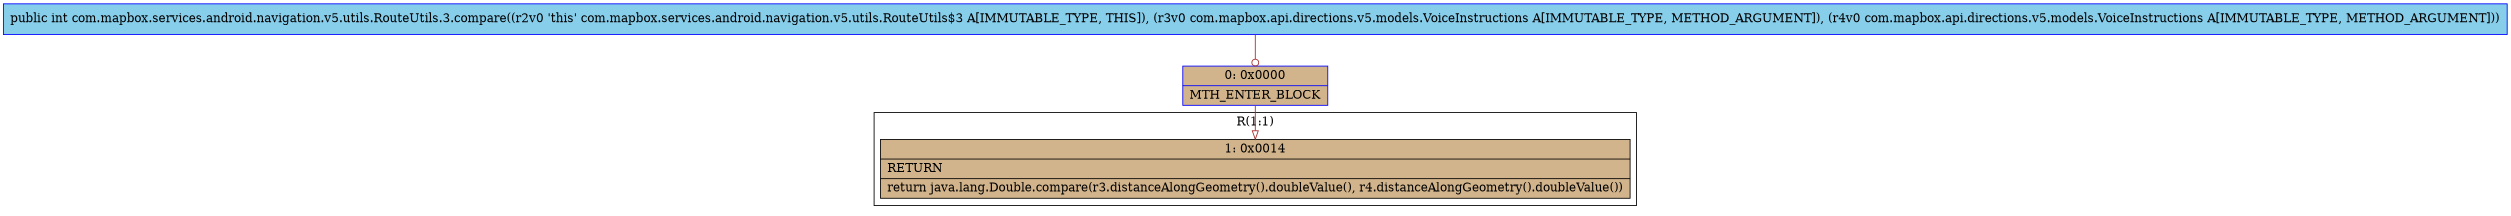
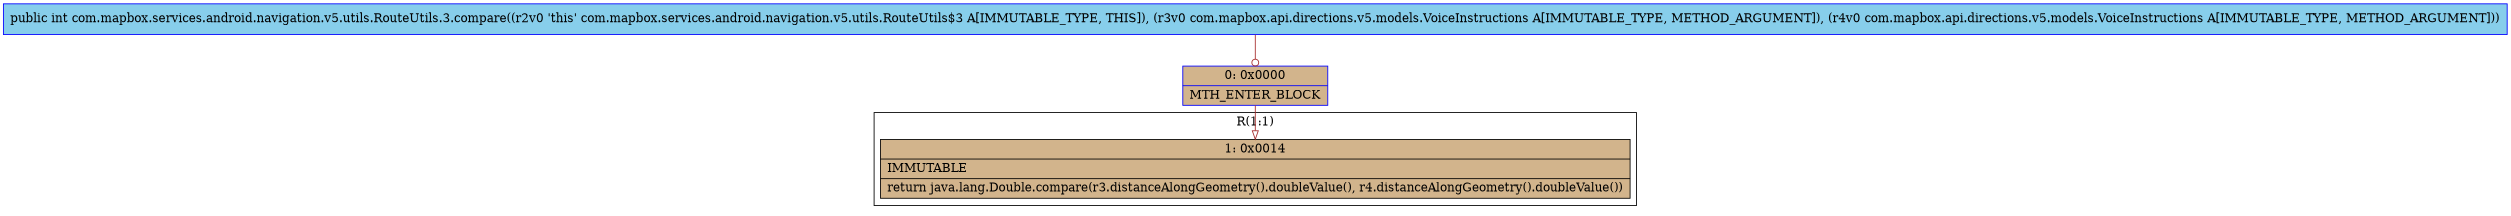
(915, 168) -> (927, 168)
